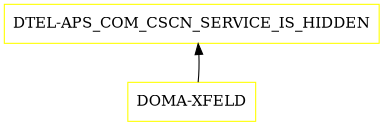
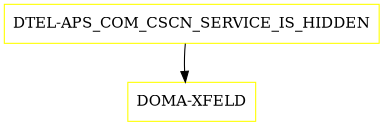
(199, 68) -> (185, 58)
